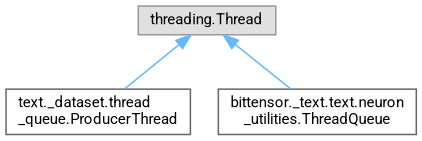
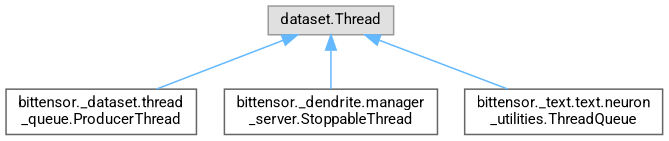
(207, 20) -> (331, 20)
(98, 112) -> (101, 112)
none -> (331, 112)
